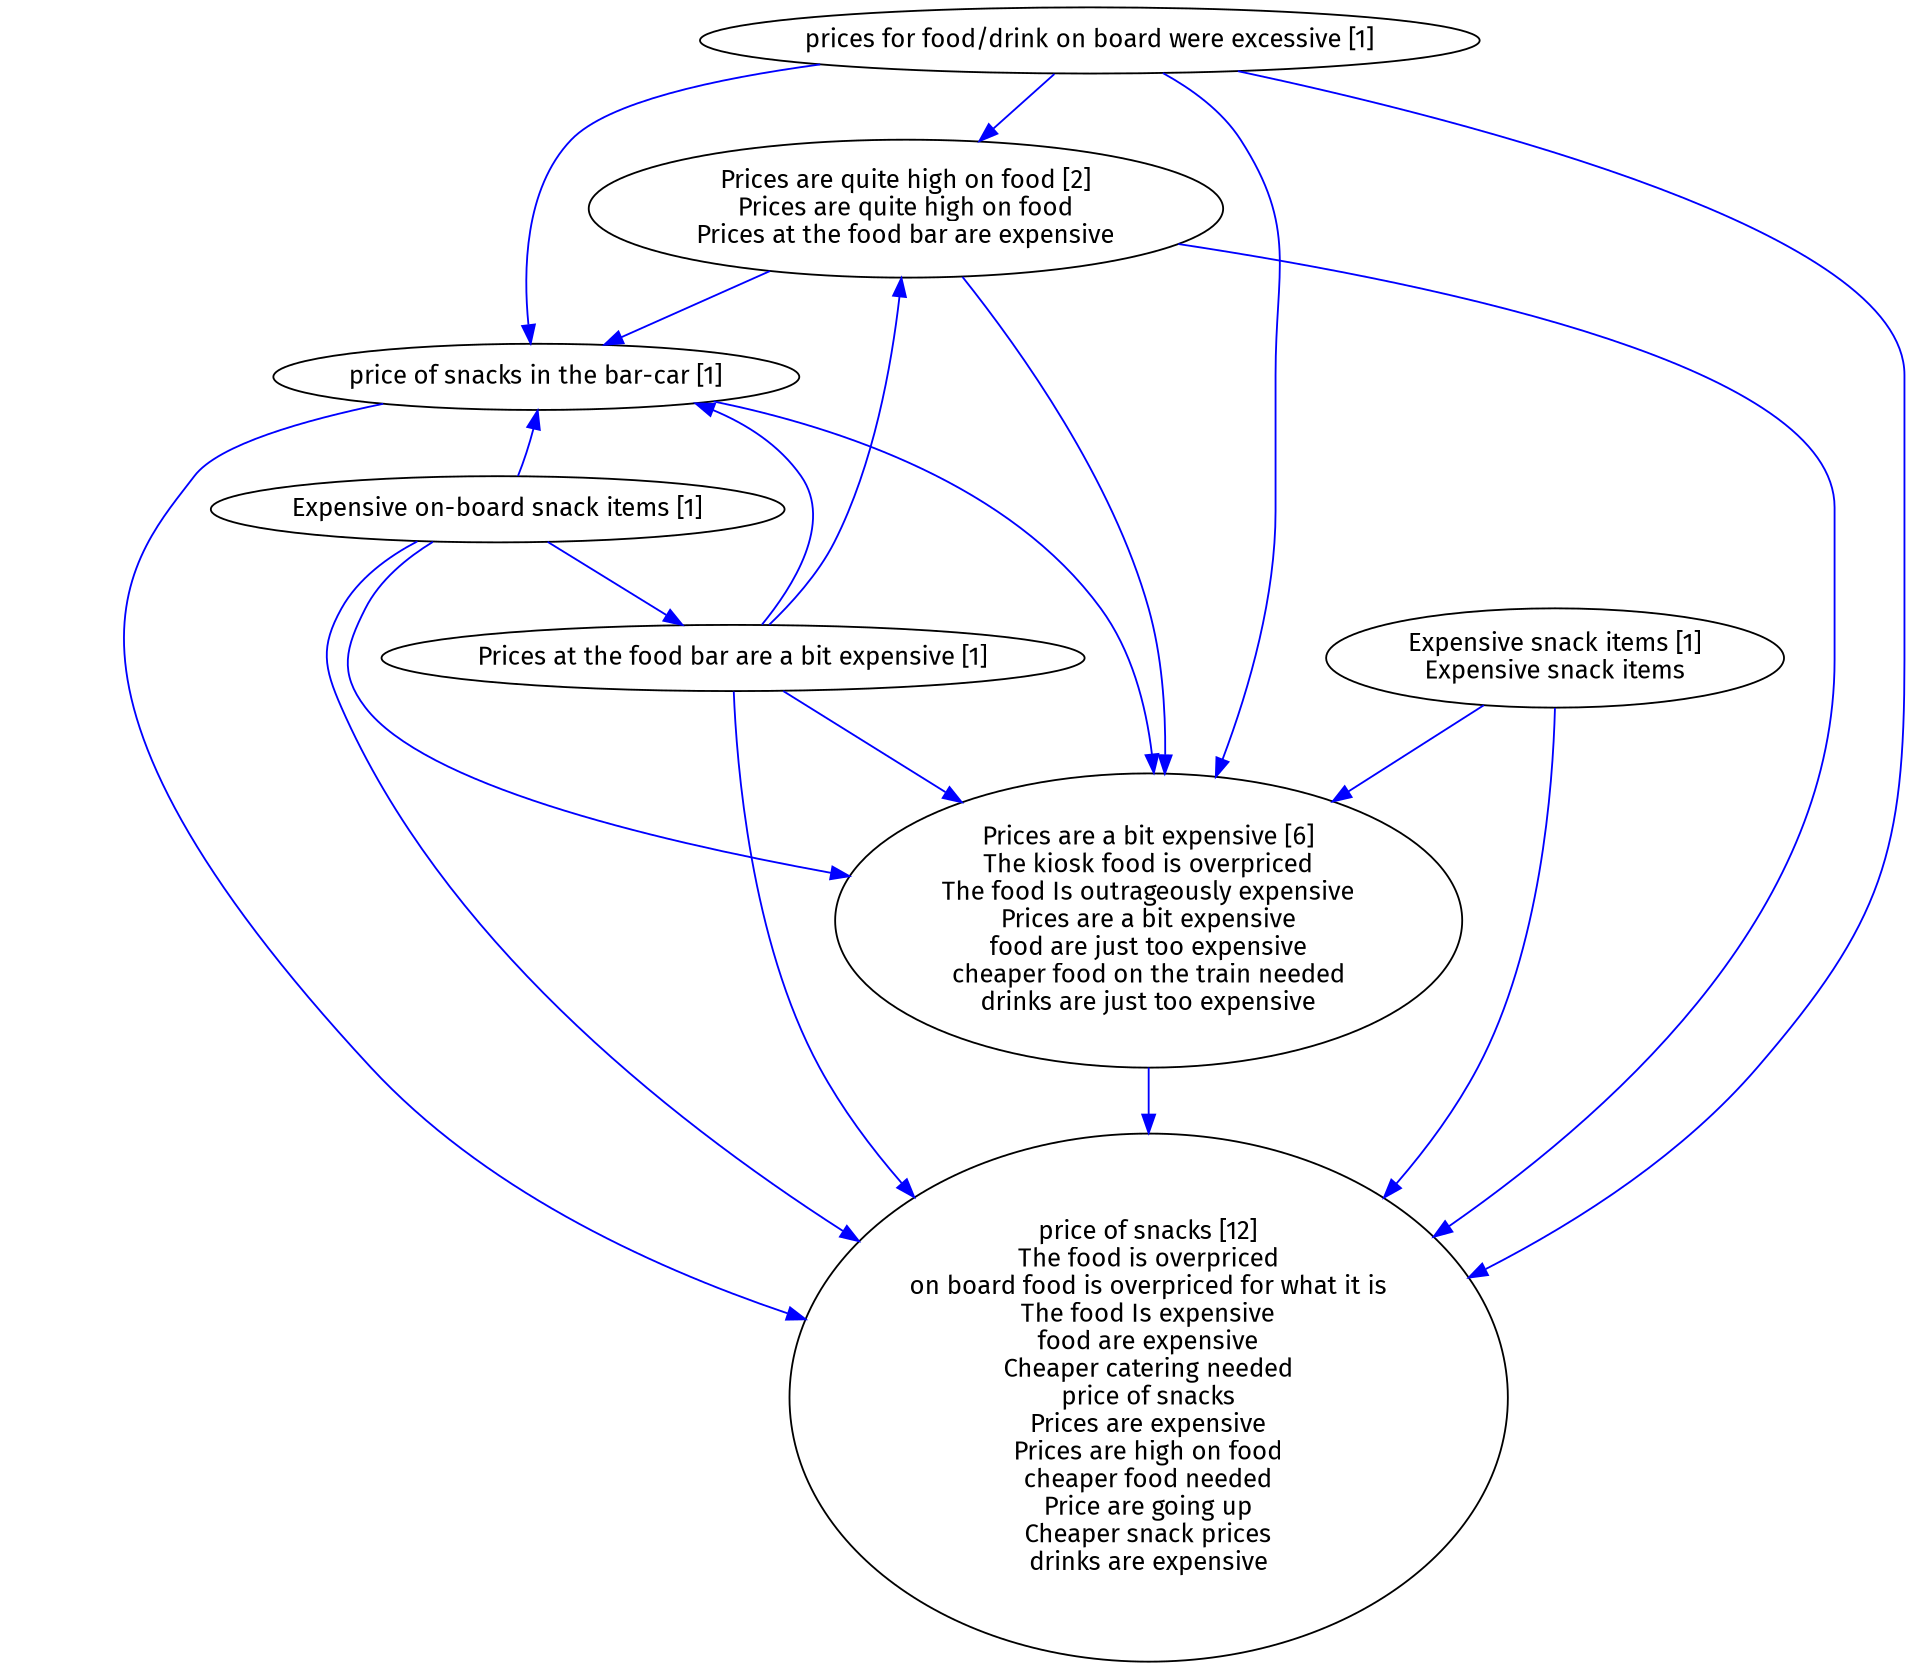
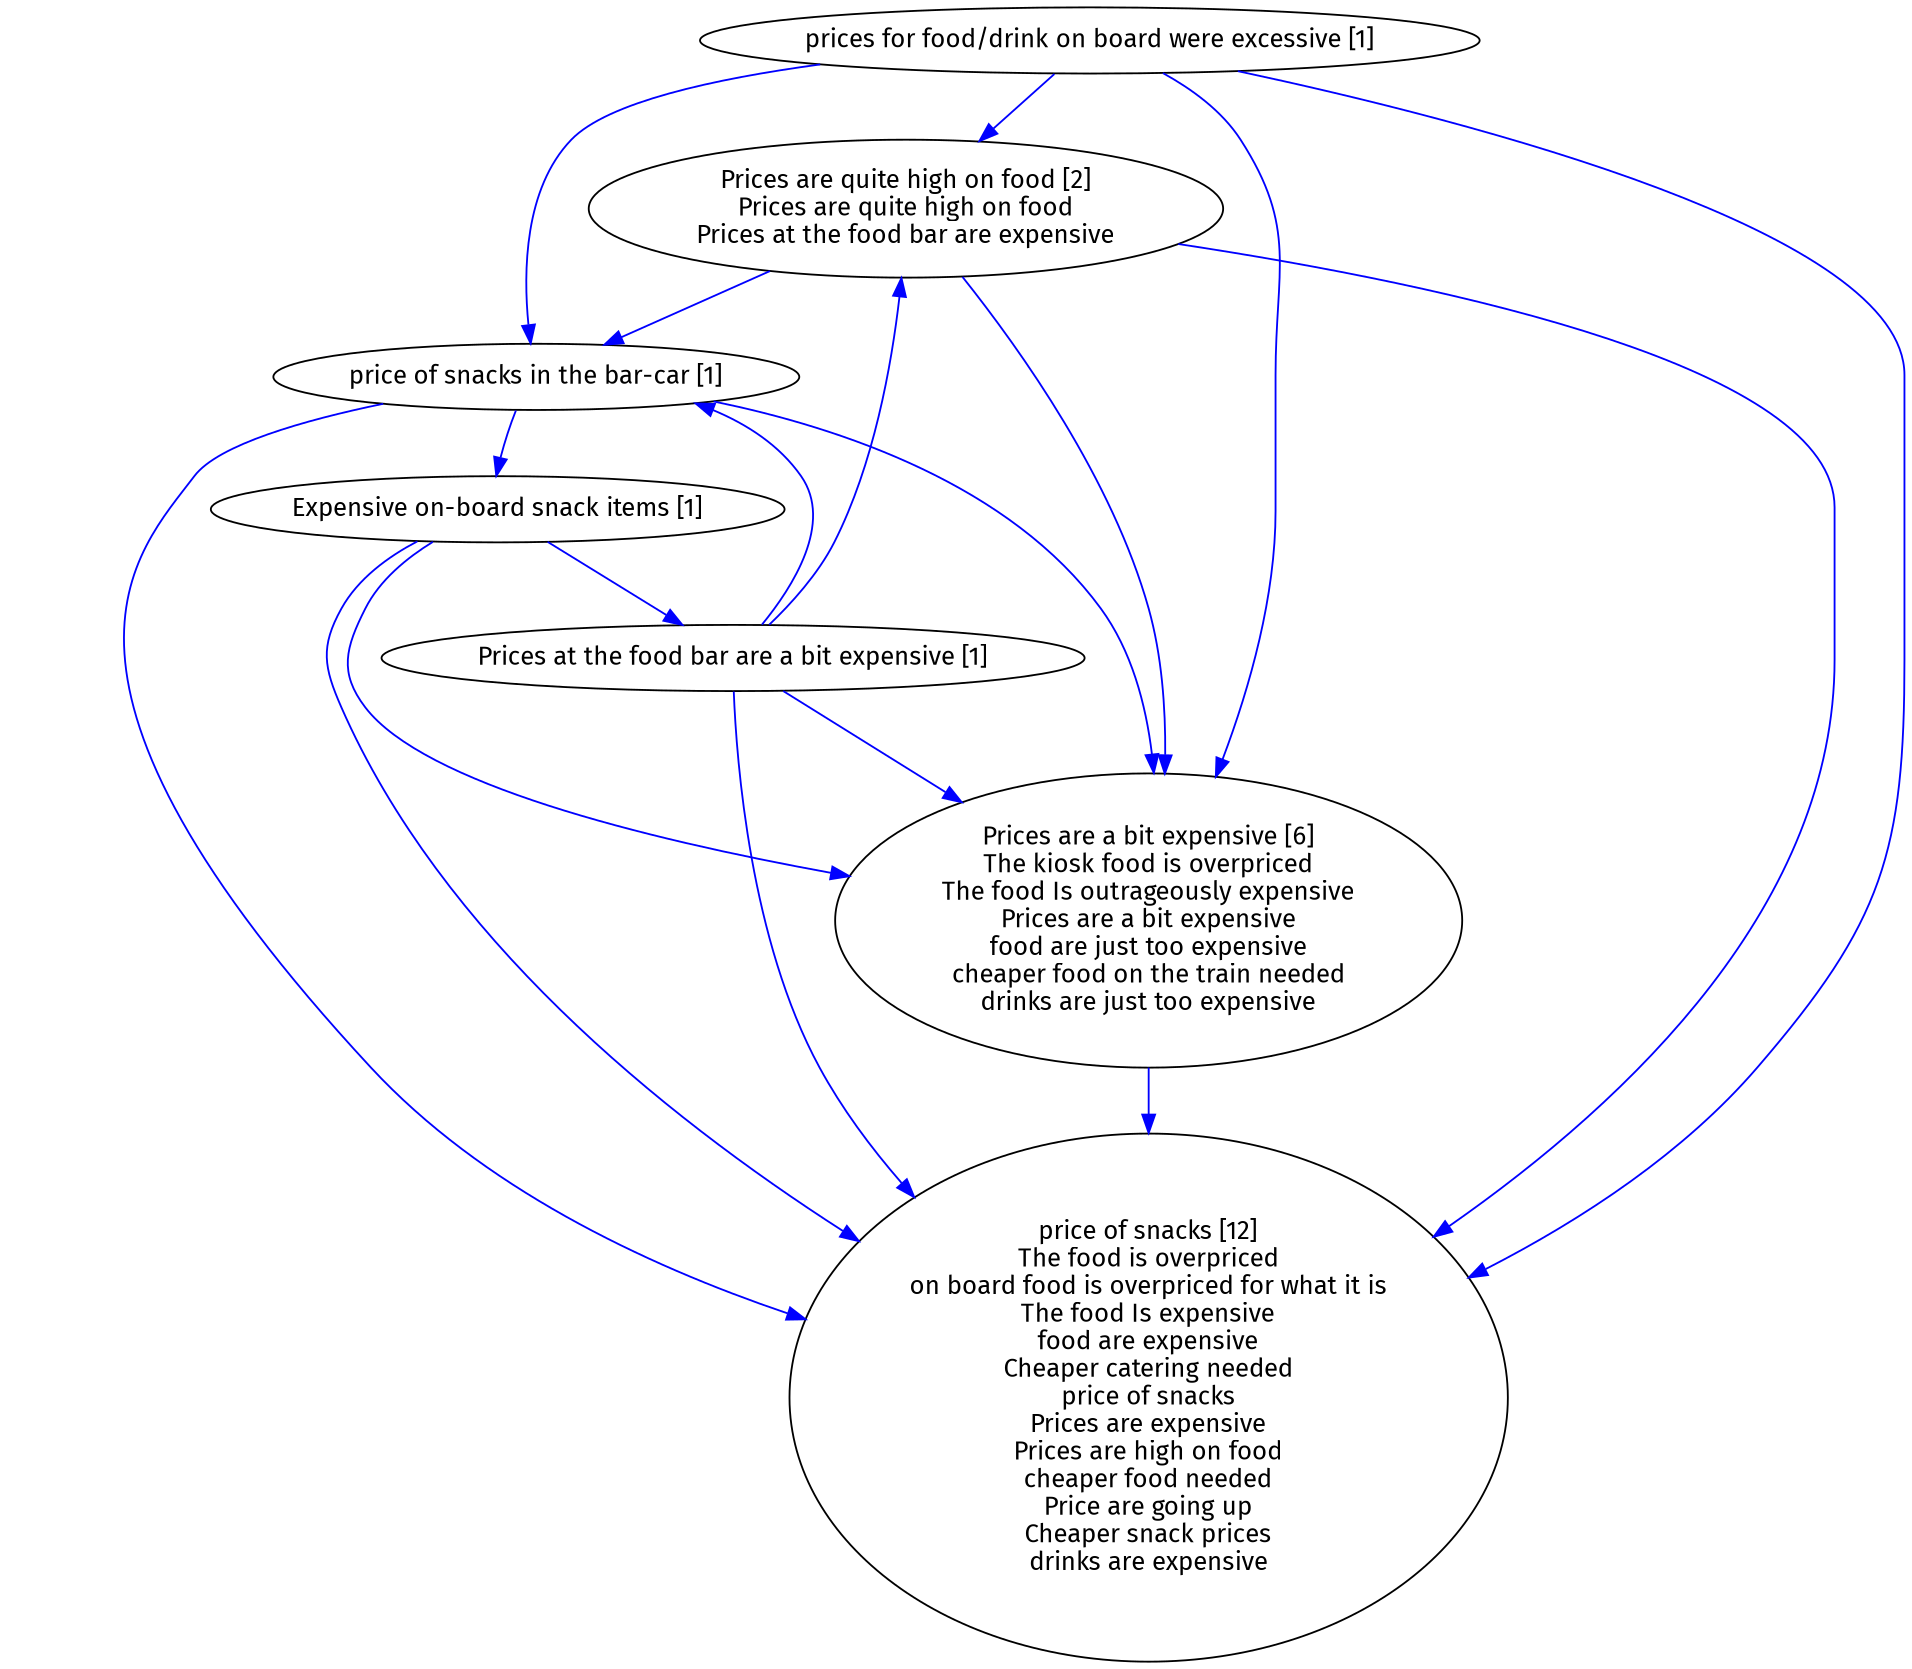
(526, 452) -> (508, 434)
(1555, 658) -> none
